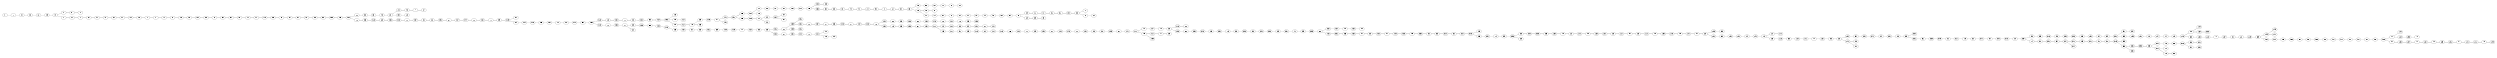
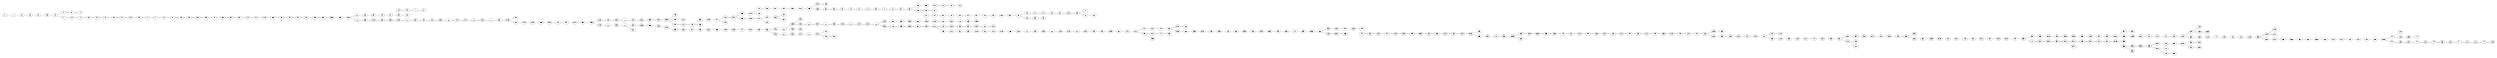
(1353, 34) -> none
